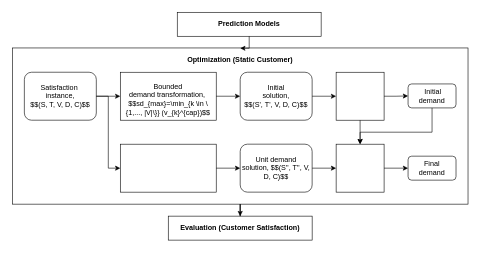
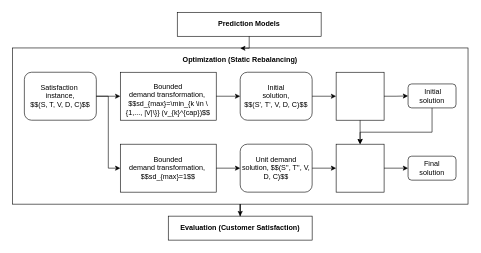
(240, 60) -> (240, 60)
(432, 96) -> (432, 96)
none -> (168, 168)
(432, 168) -> (432, 168)
